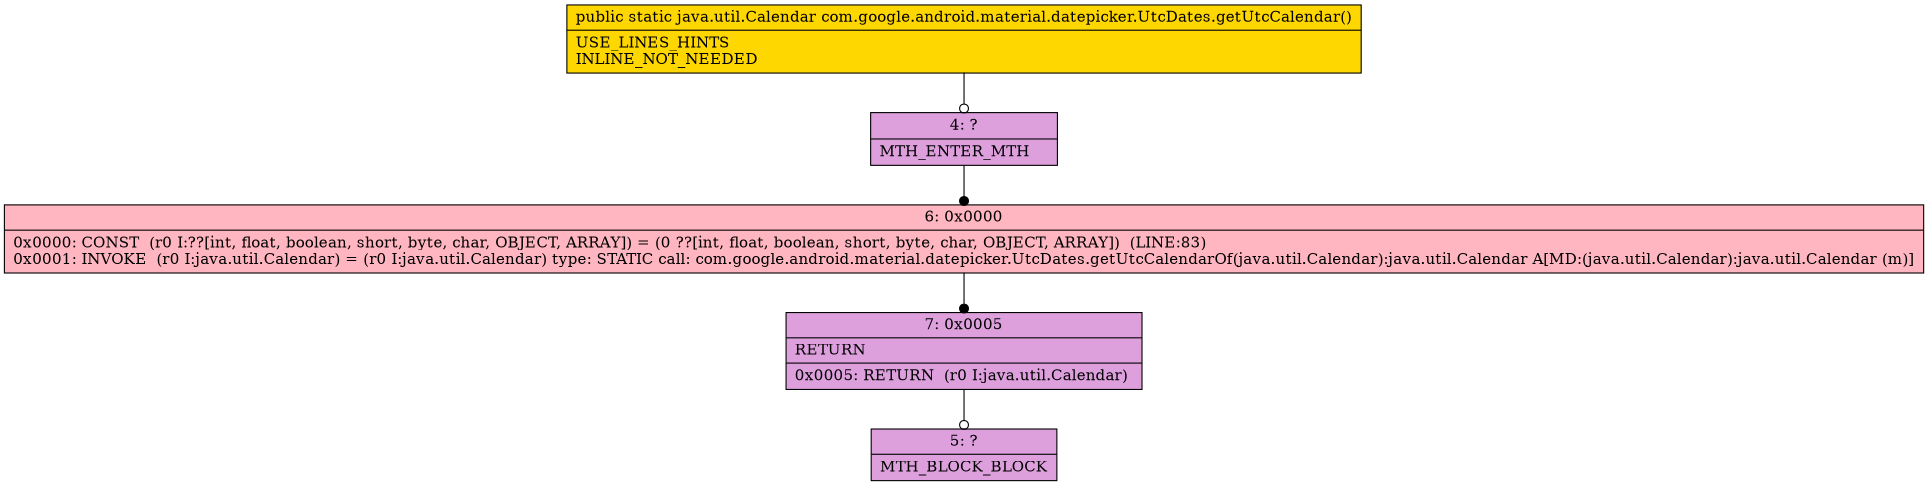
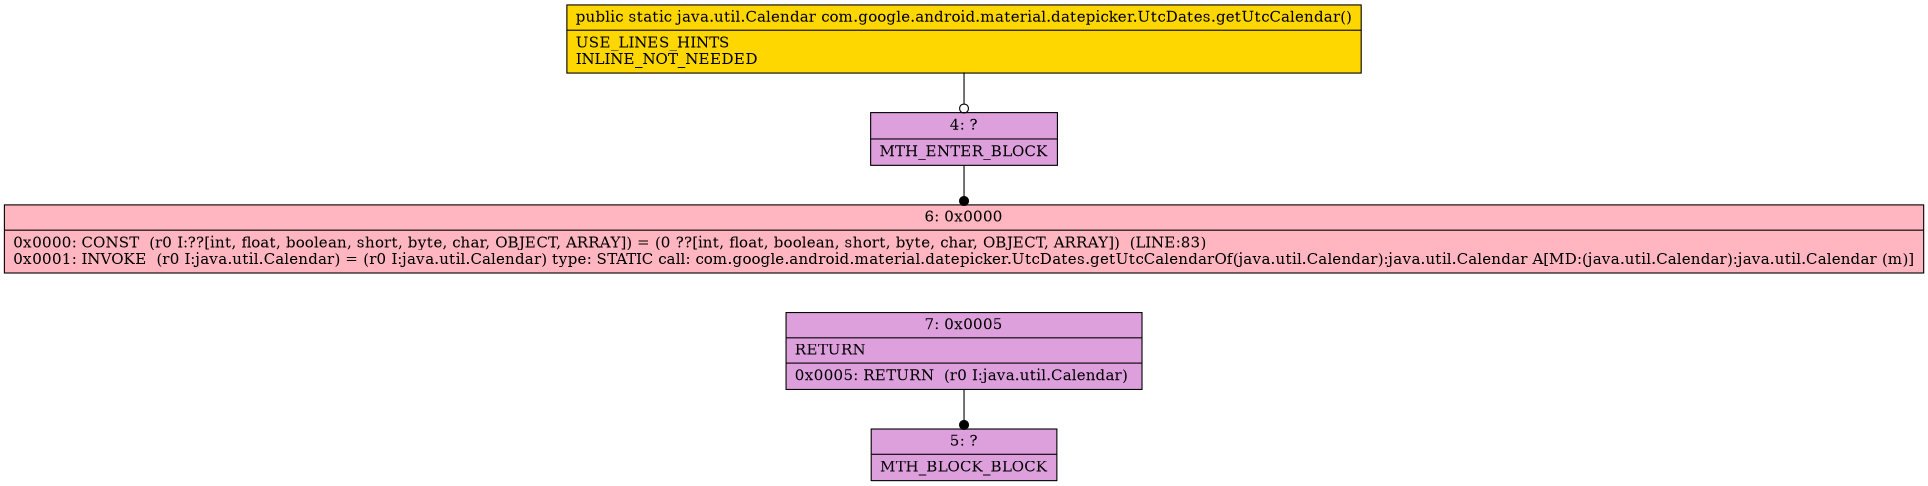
(955, 152) -> (964, 152)
(964, 288) -> none
(964, 405) -> (964, 405)
